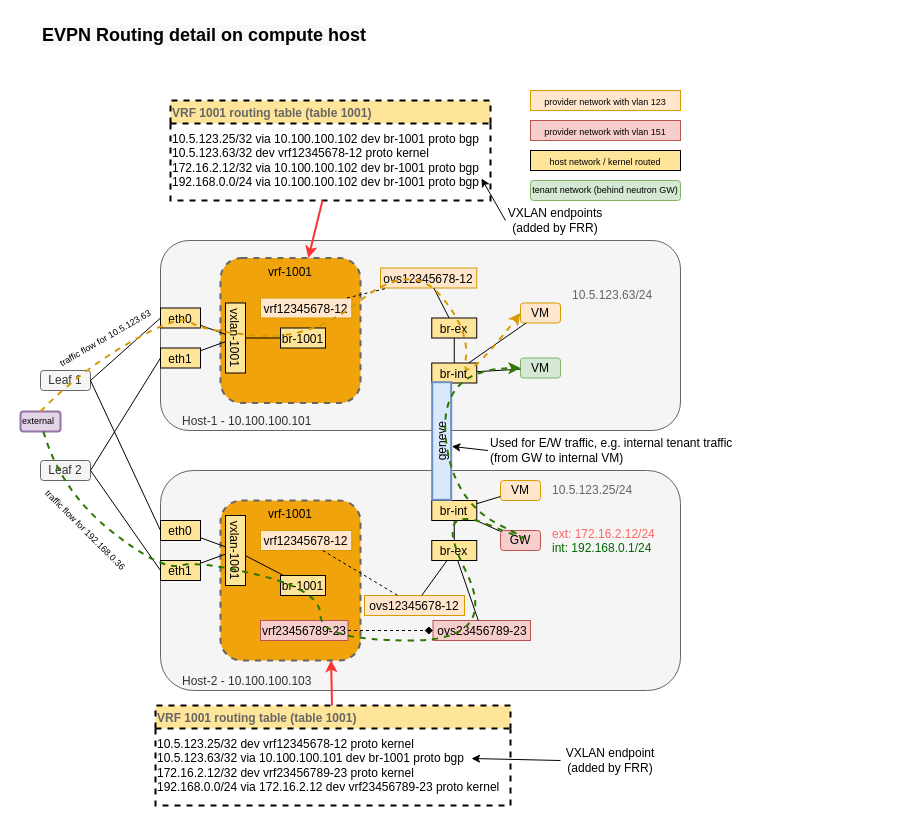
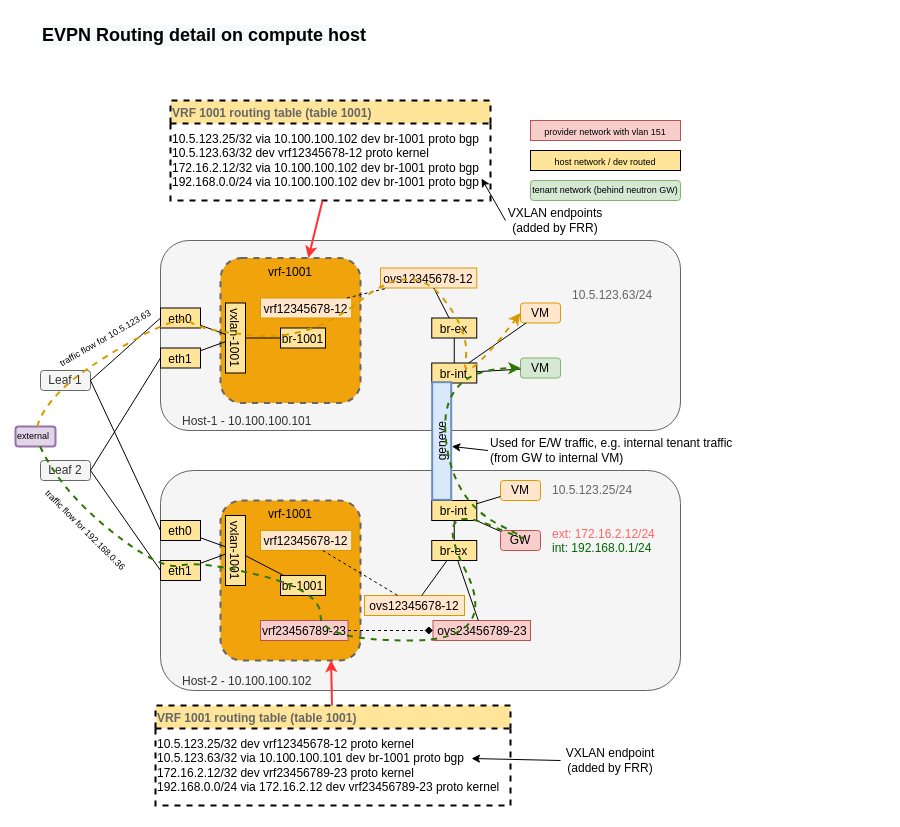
(606, 101) -> none
(606, 162) -> (606, 162)
(41, 422) -> (36, 437)
(232, 680) -> (232, 680)
